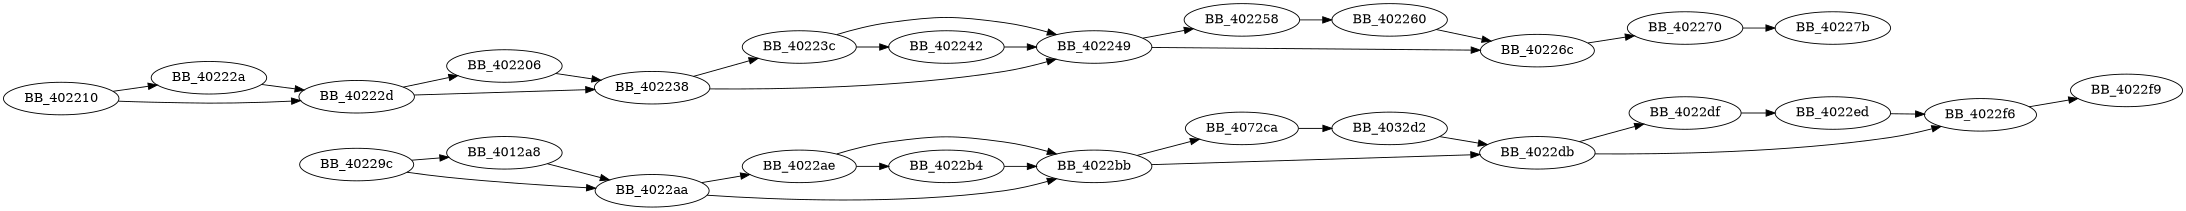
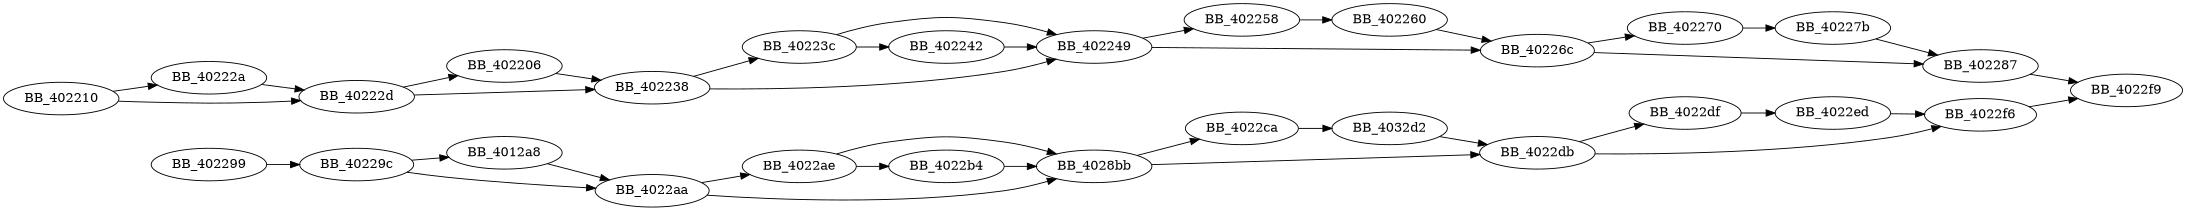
none -> (1980, 66)
(1242, 128) -> (1242, 128)
none -> (209, 165)
(1094, 166) -> (1094, 166)
